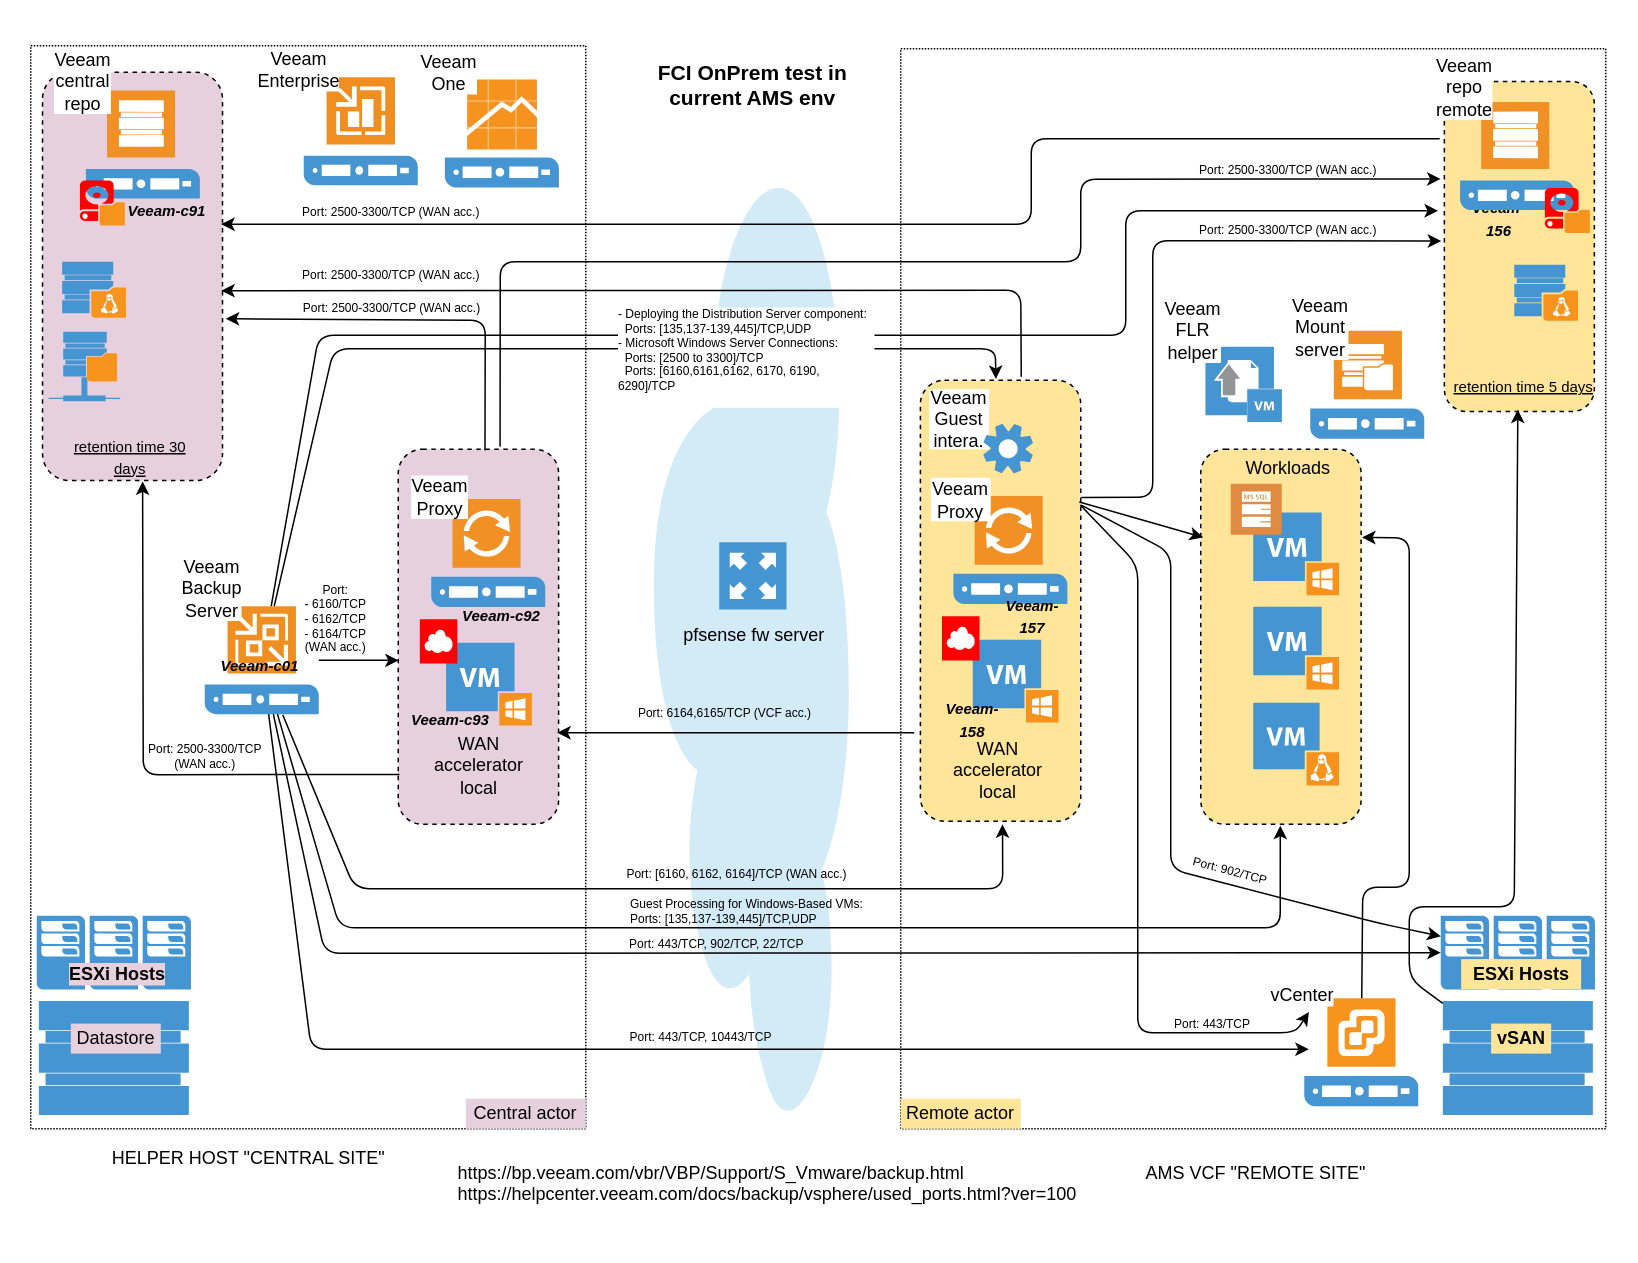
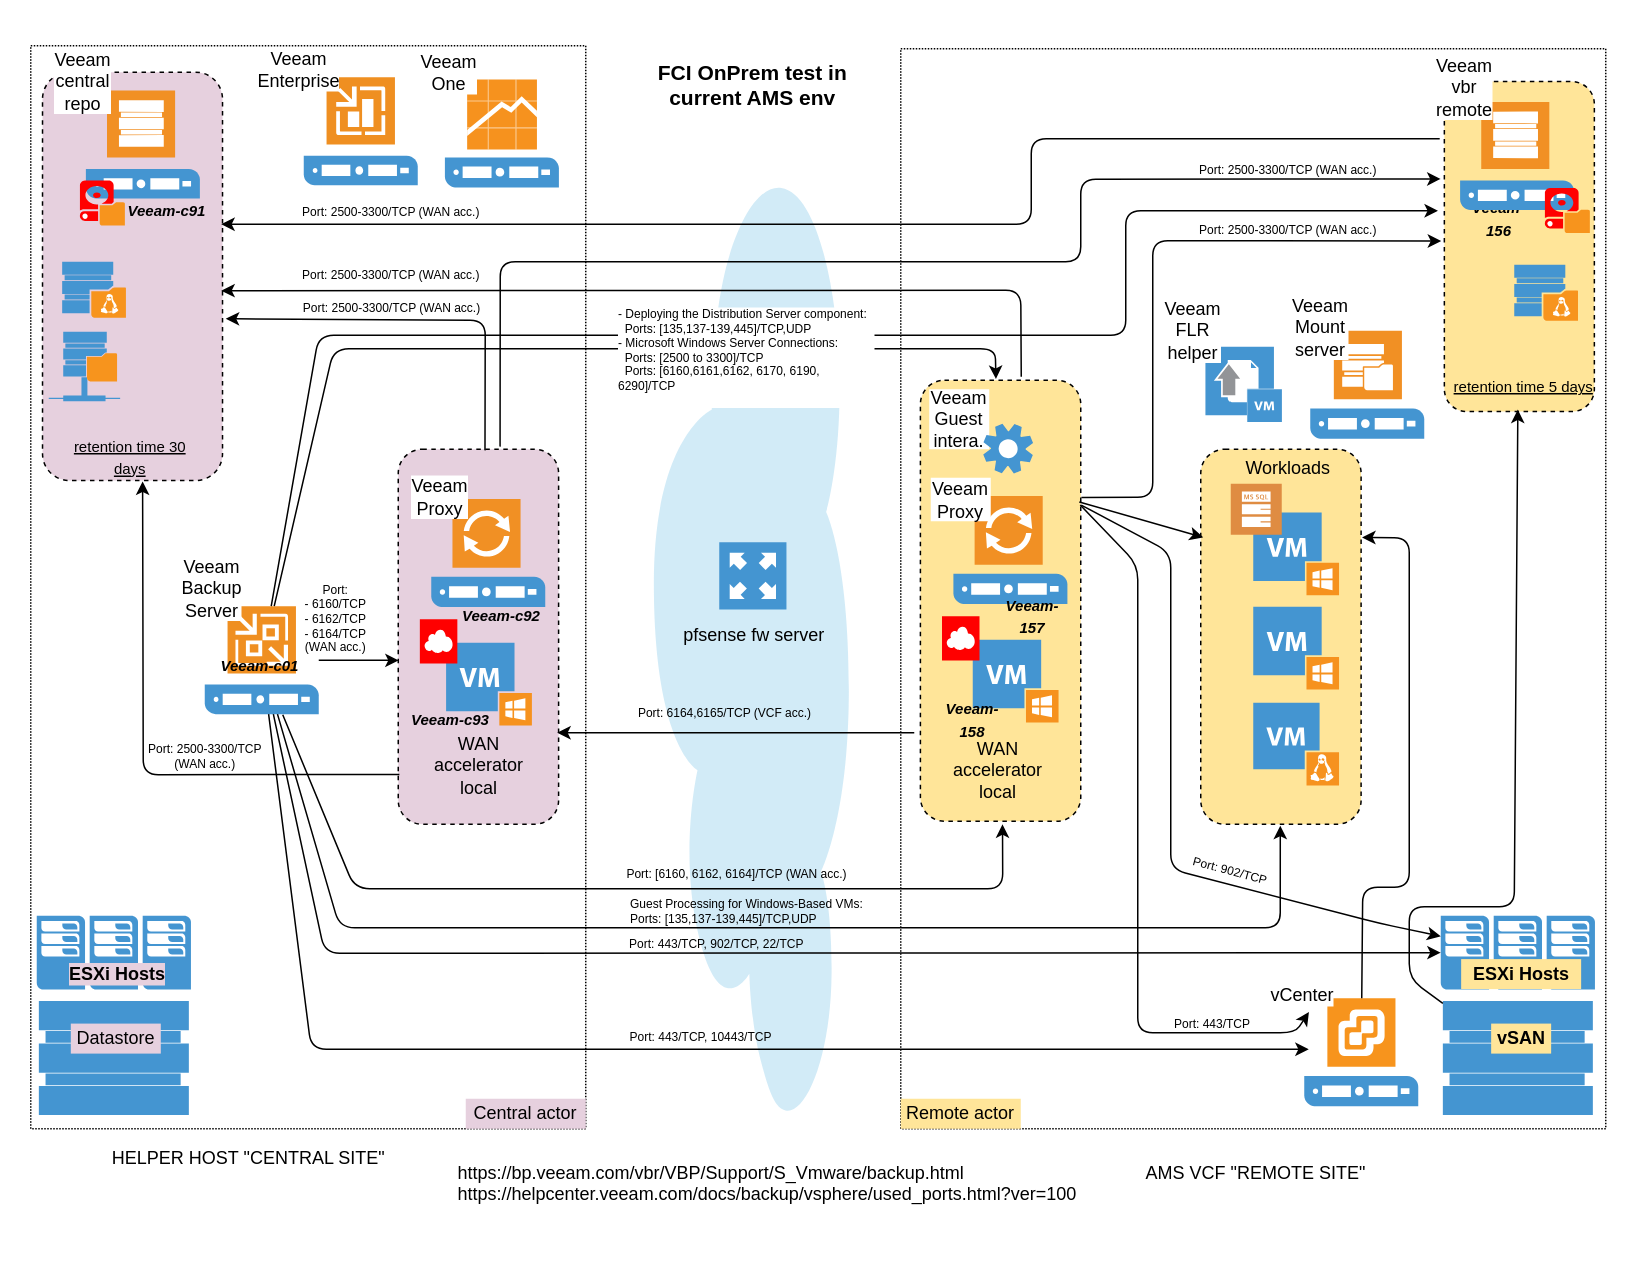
(1465, 88) -> (1465, 88)
